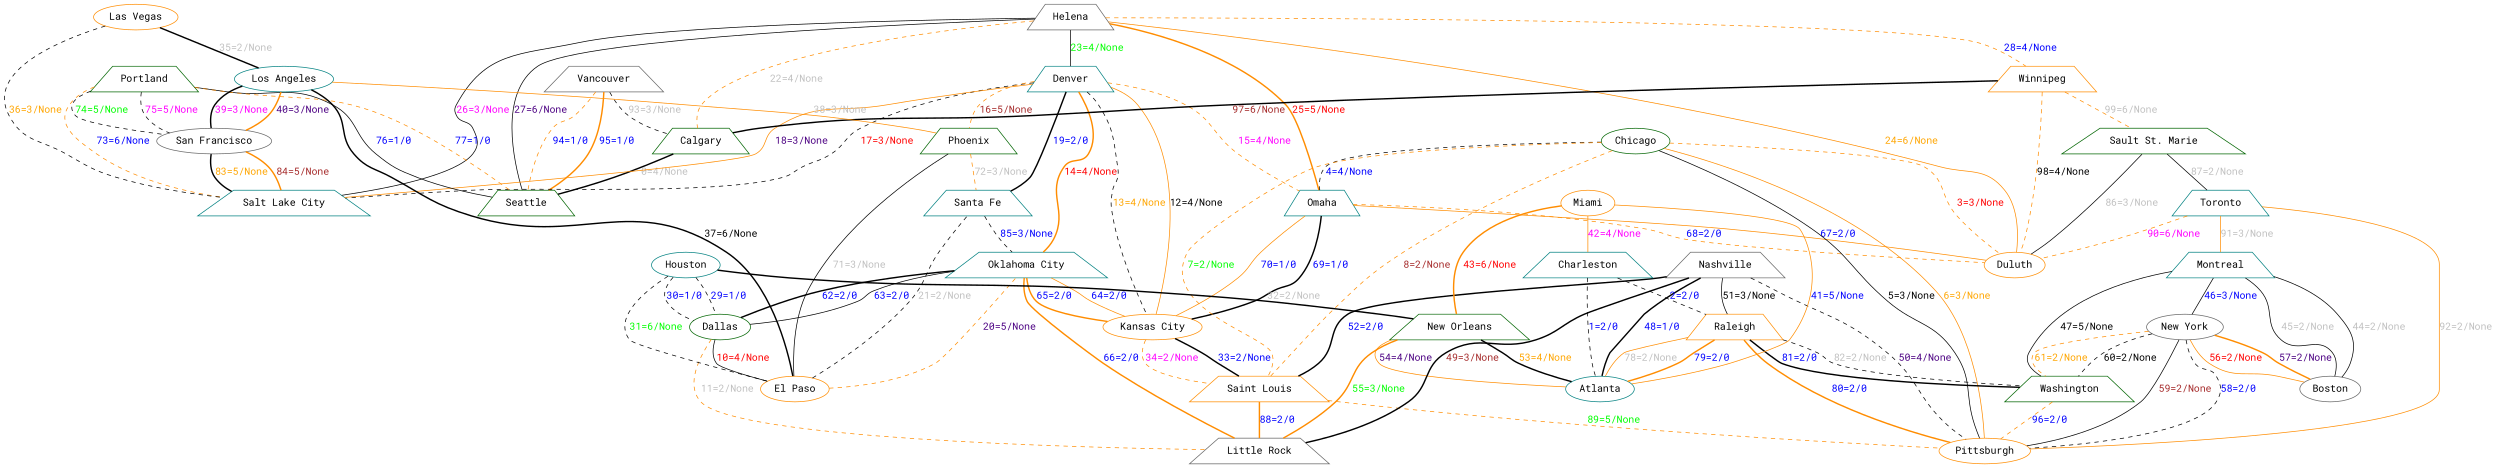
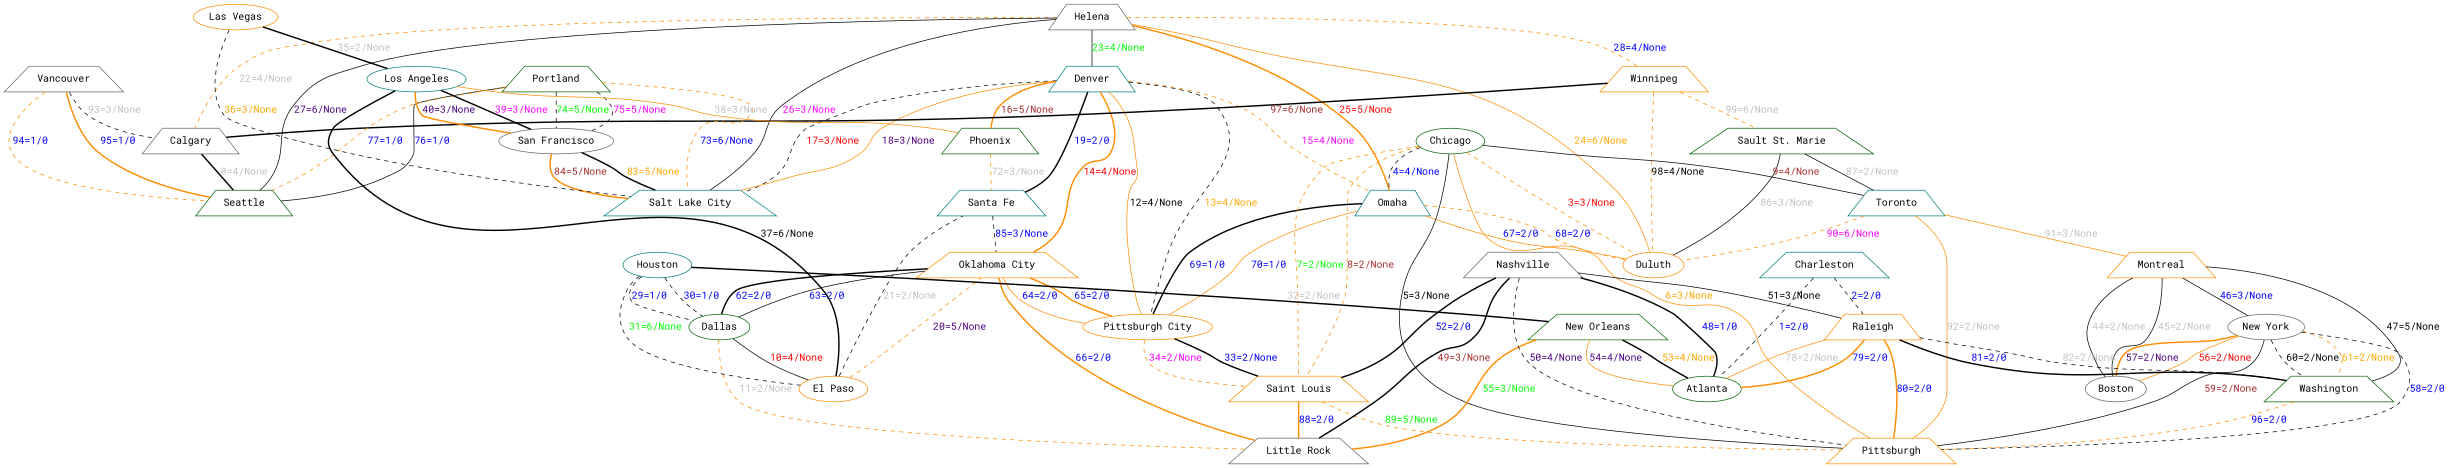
(994, 94) -> (1015, 94)
(701, 141) -> (191, 141)
none -> (1674, 163)
(1588, 203) -> none
(839, 245) -> none
(1026, 265) -> (997, 265)
(2221, 265) -> (2161, 265)
(1153, 327) -> (1148, 327)
(1600, 389) -> (1707, 389)
(1985, 451) -> (1891, 451)
